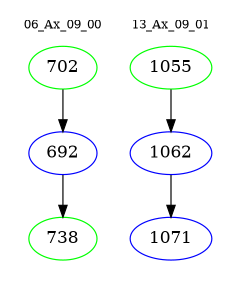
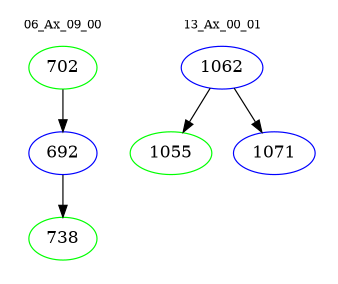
(171, 26) -> (223, 26)
(171, 105) -> (200, 105)
